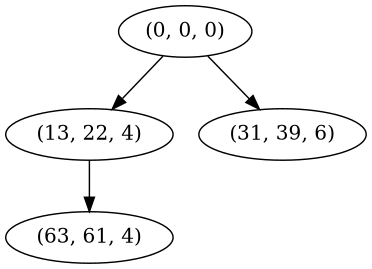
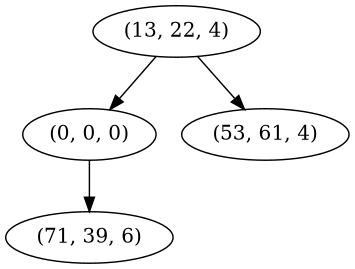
(143, 77) -> (138, 78)
(283, 134) -> (89, 237)
(89, 237) -> (265, 134)
